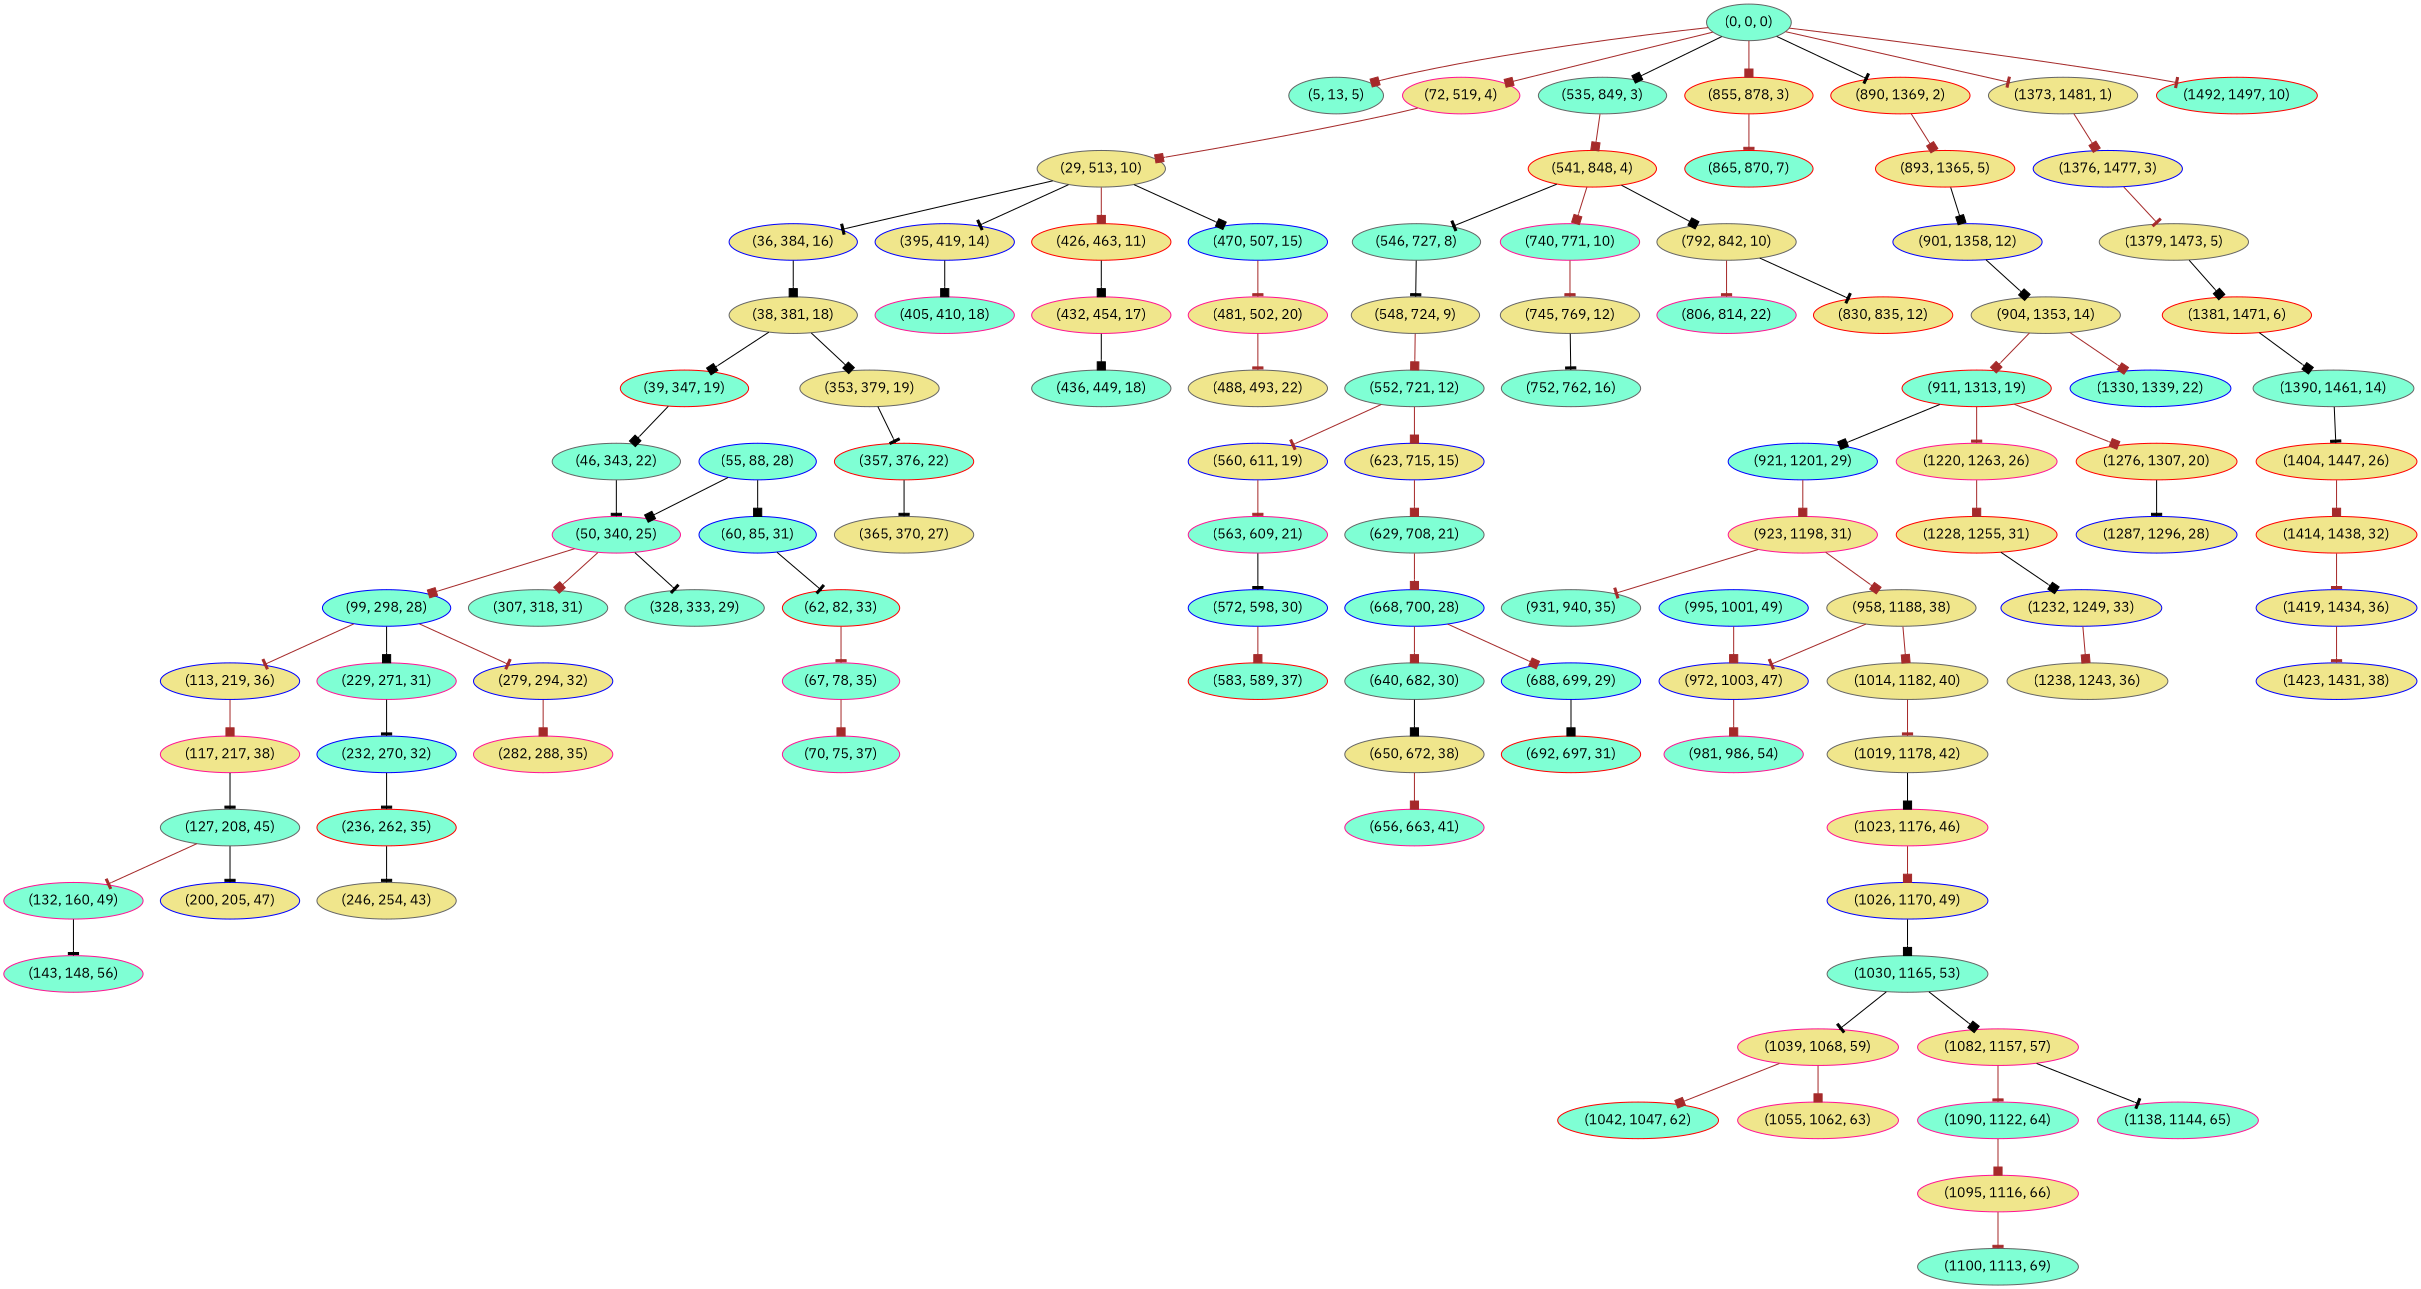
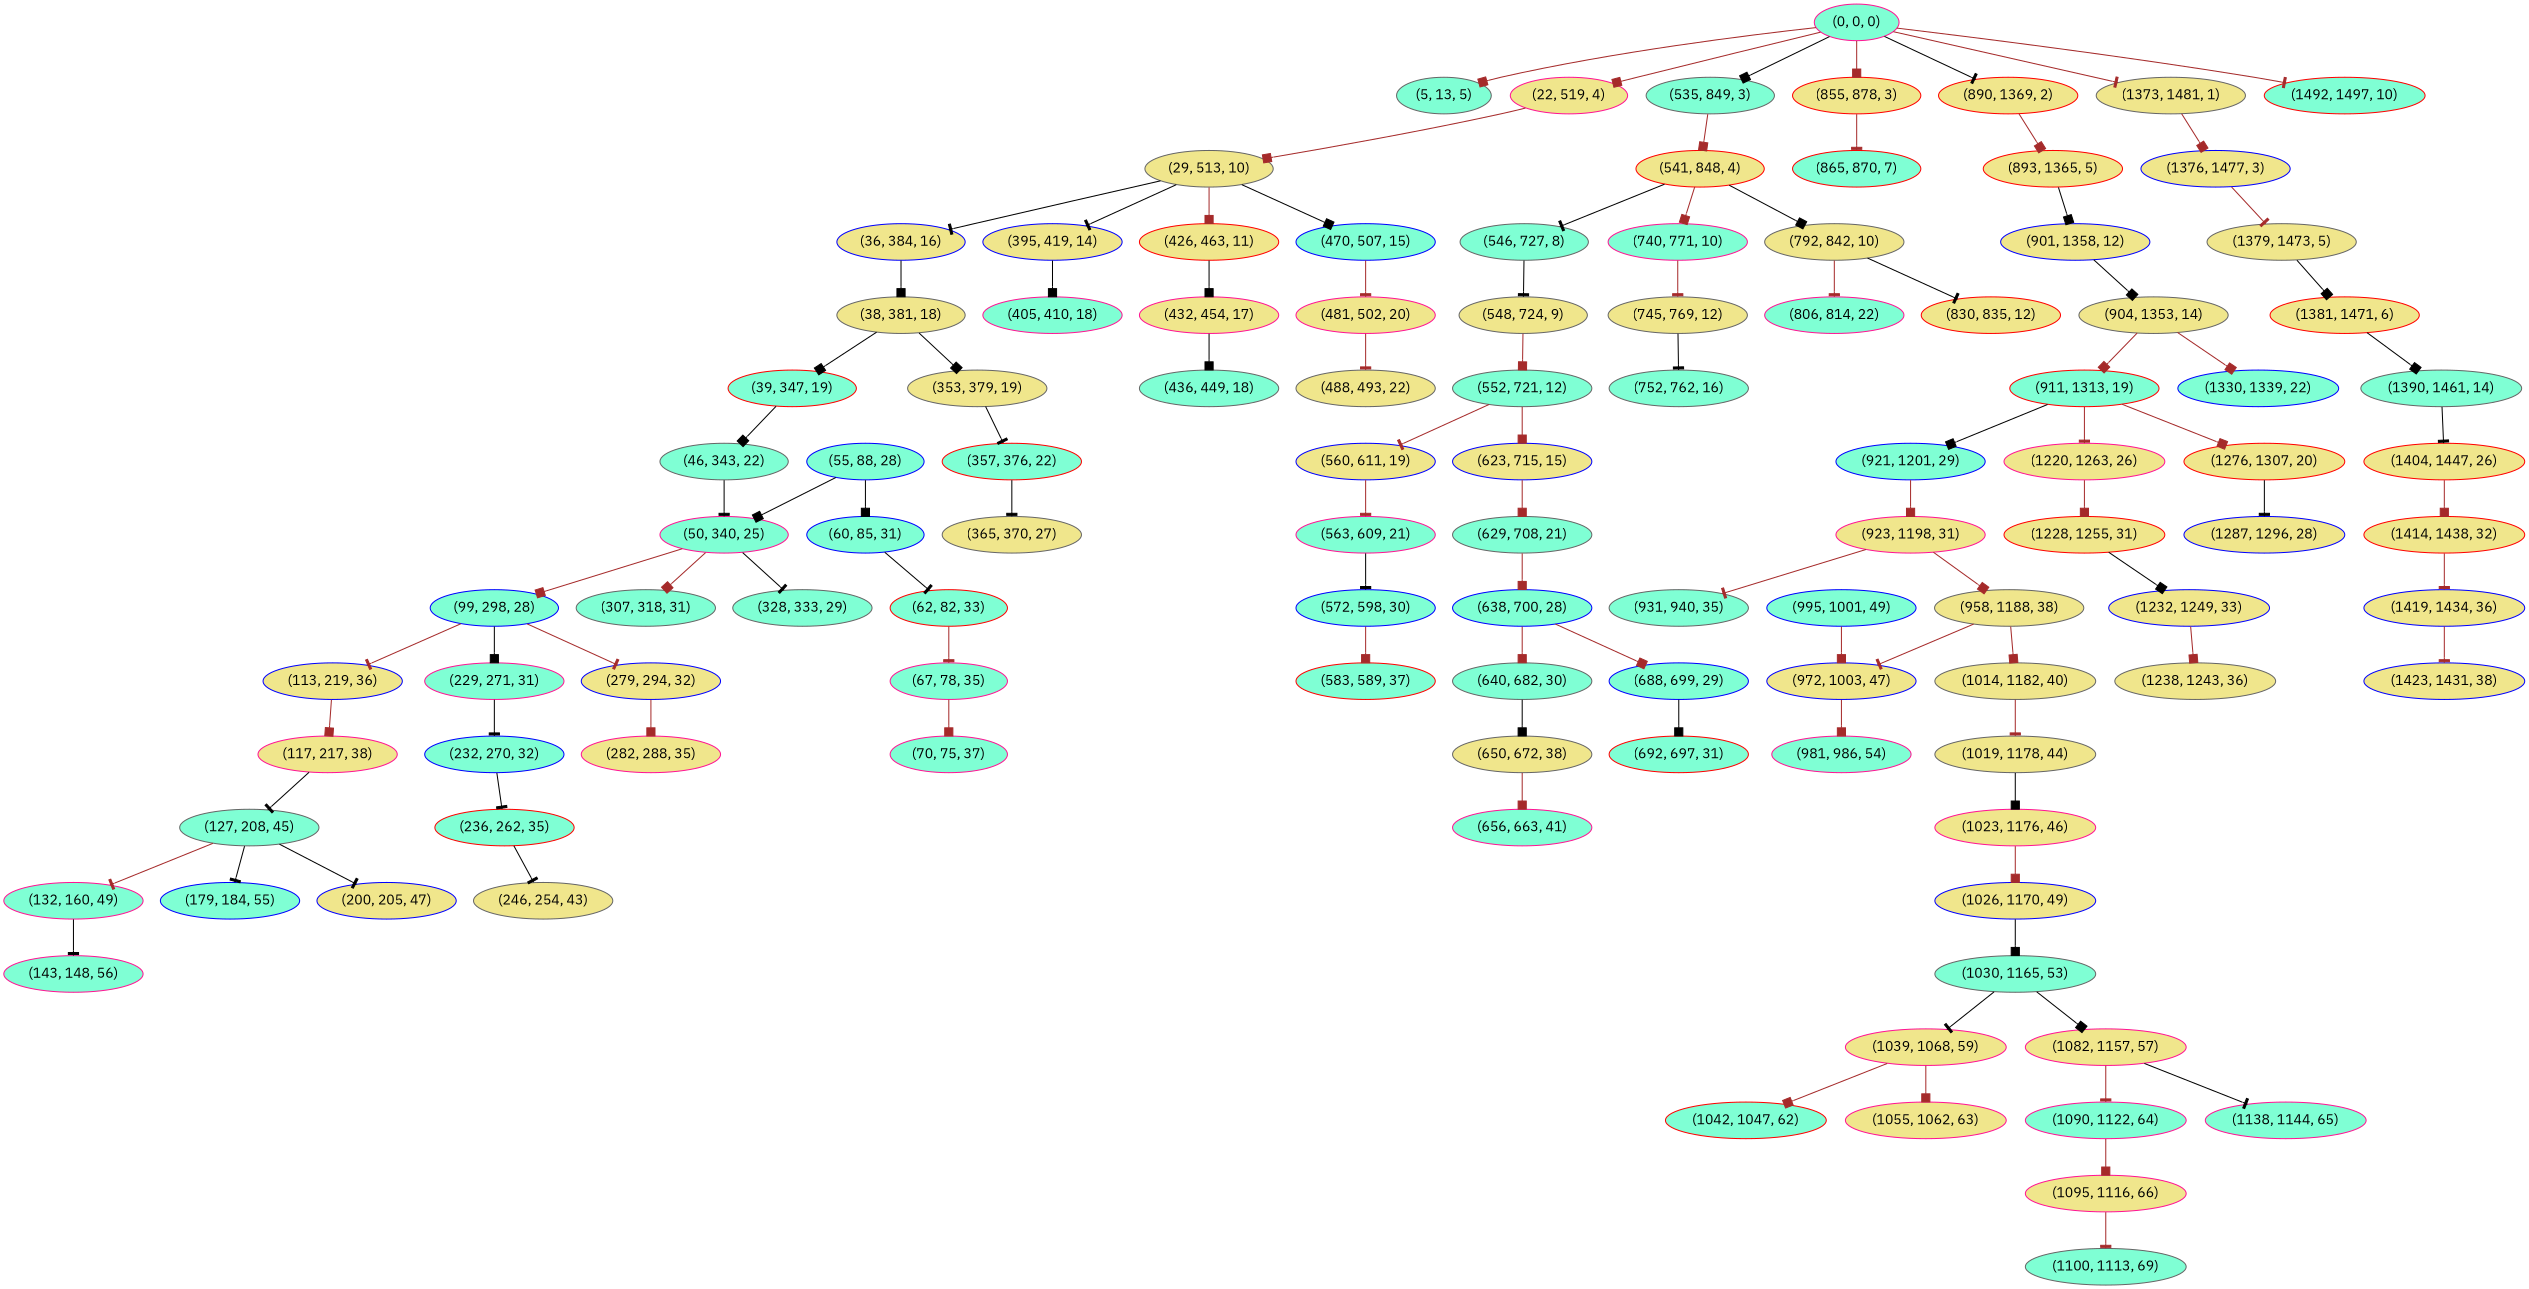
(1749, 22) -> (1857, 22)
(1461, 96) -> (1569, 96)
(1414, 608) -> (1522, 608)
(1907, 754) -> (2015, 754)
none -> (230, 901)
